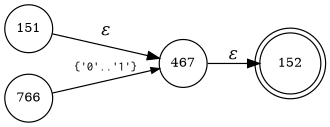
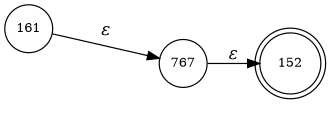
(29, 29) -> (29, 29)
(183, 63) -> (183, 63)
(29, 98) -> none
